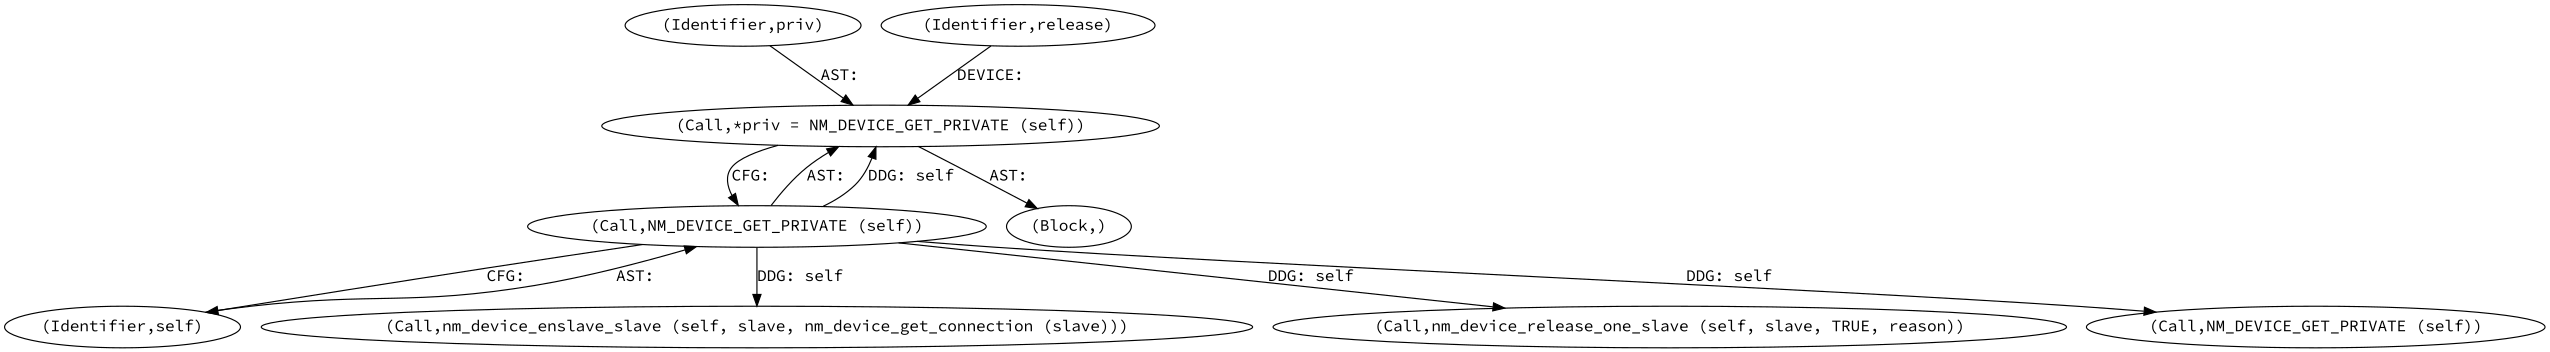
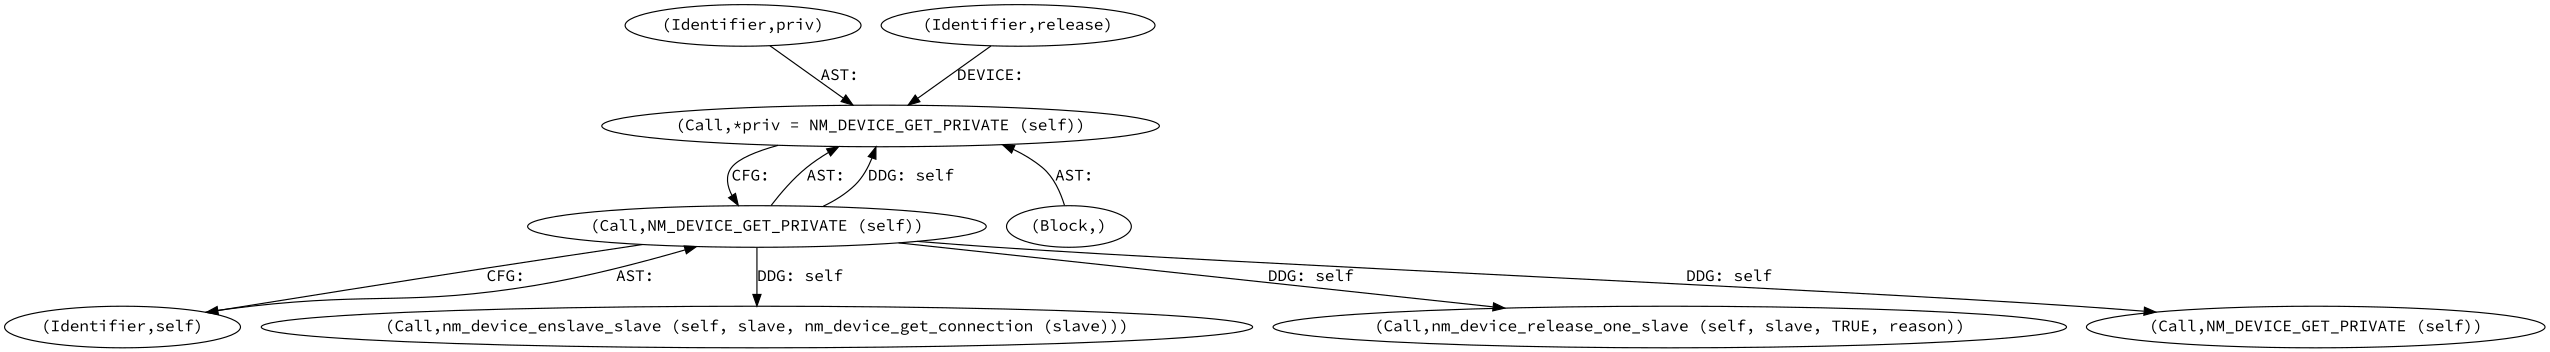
(973, 175) -> (1046, 171)
